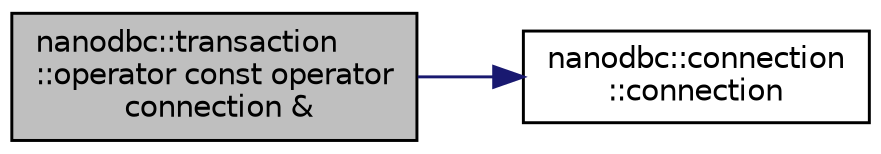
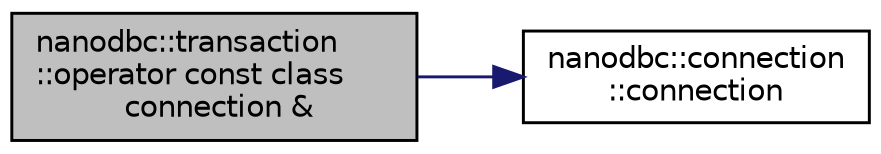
(214, 77) -> (214, 77)
